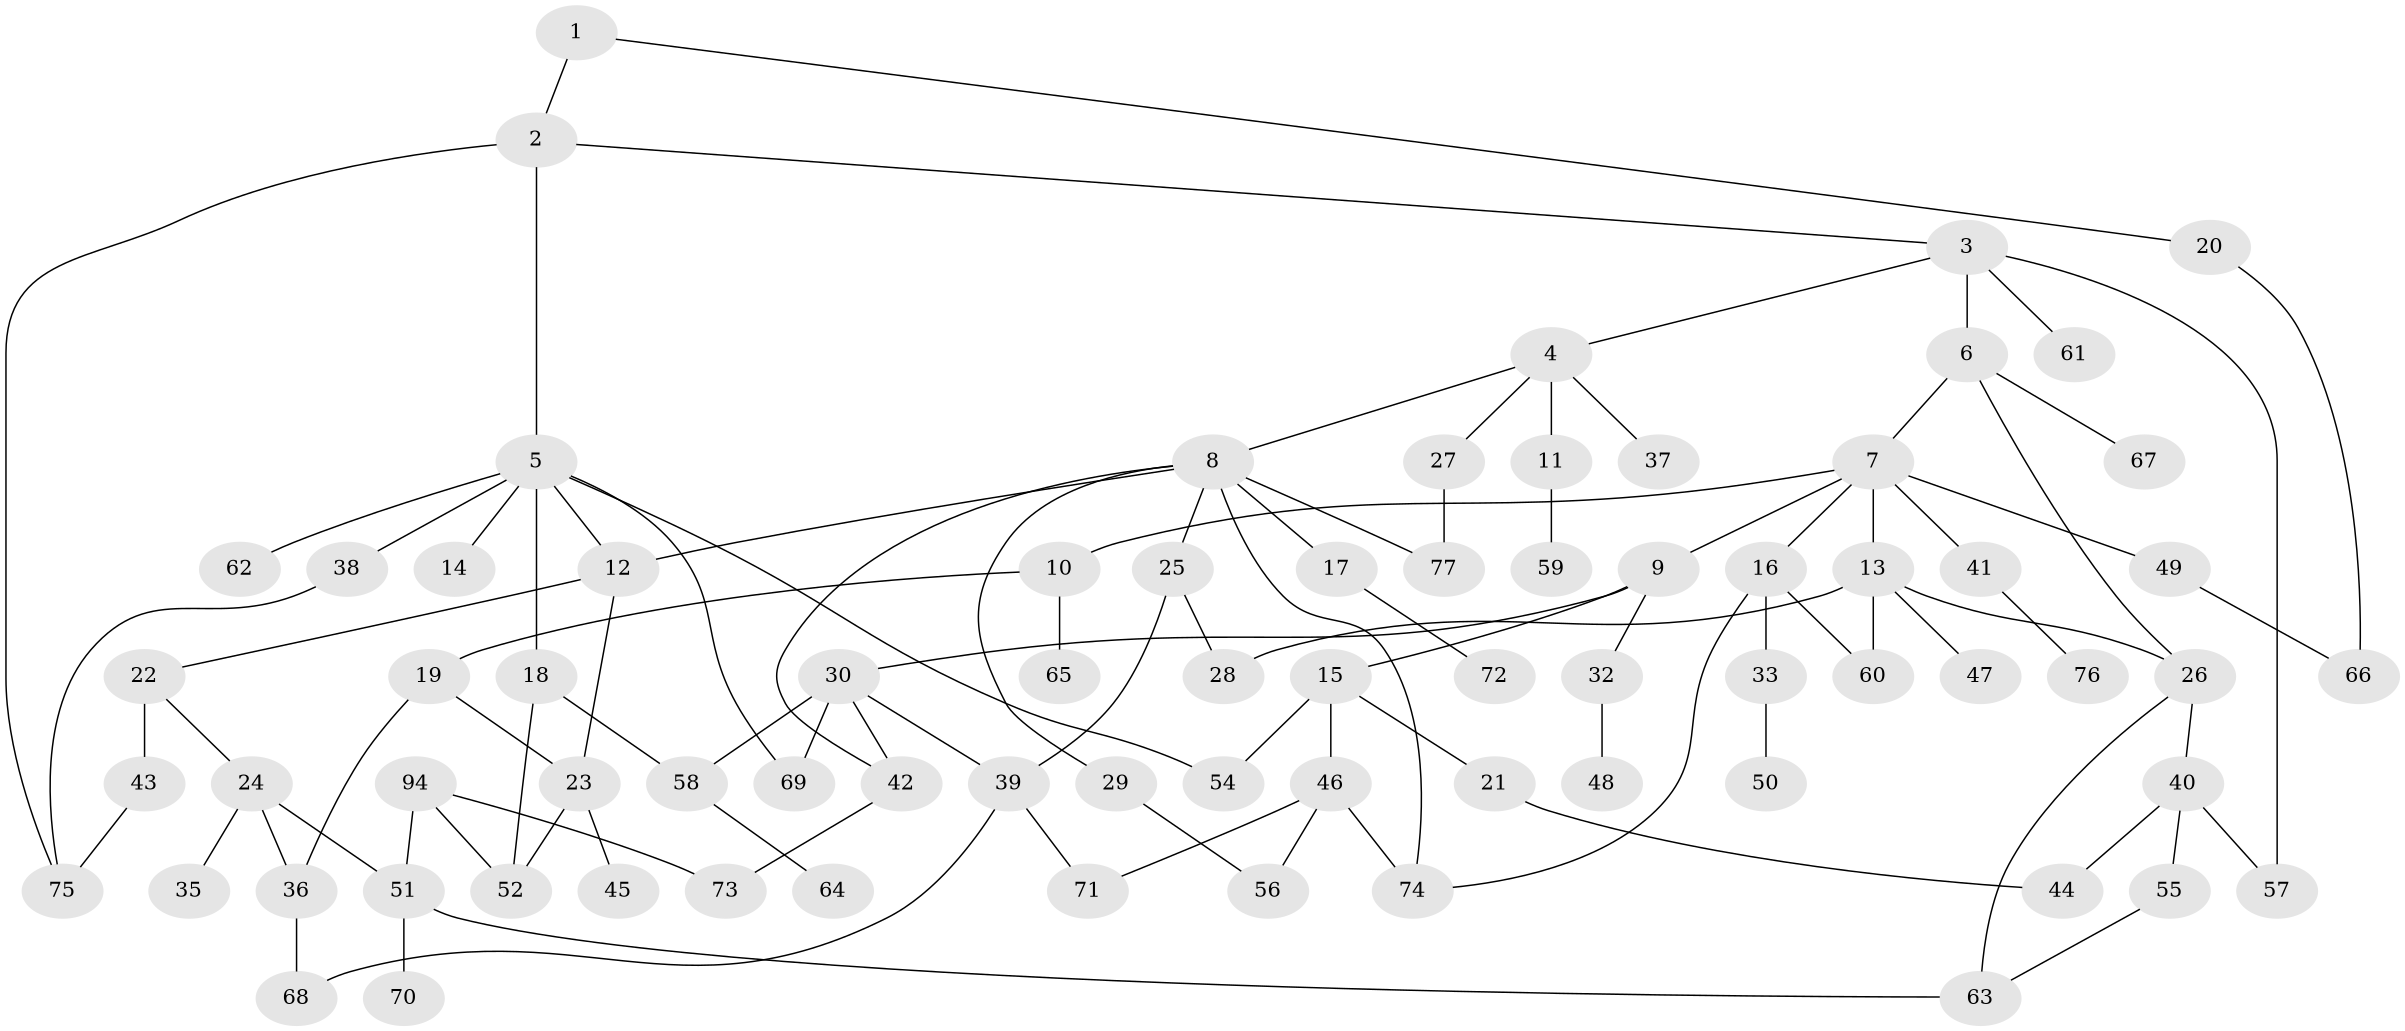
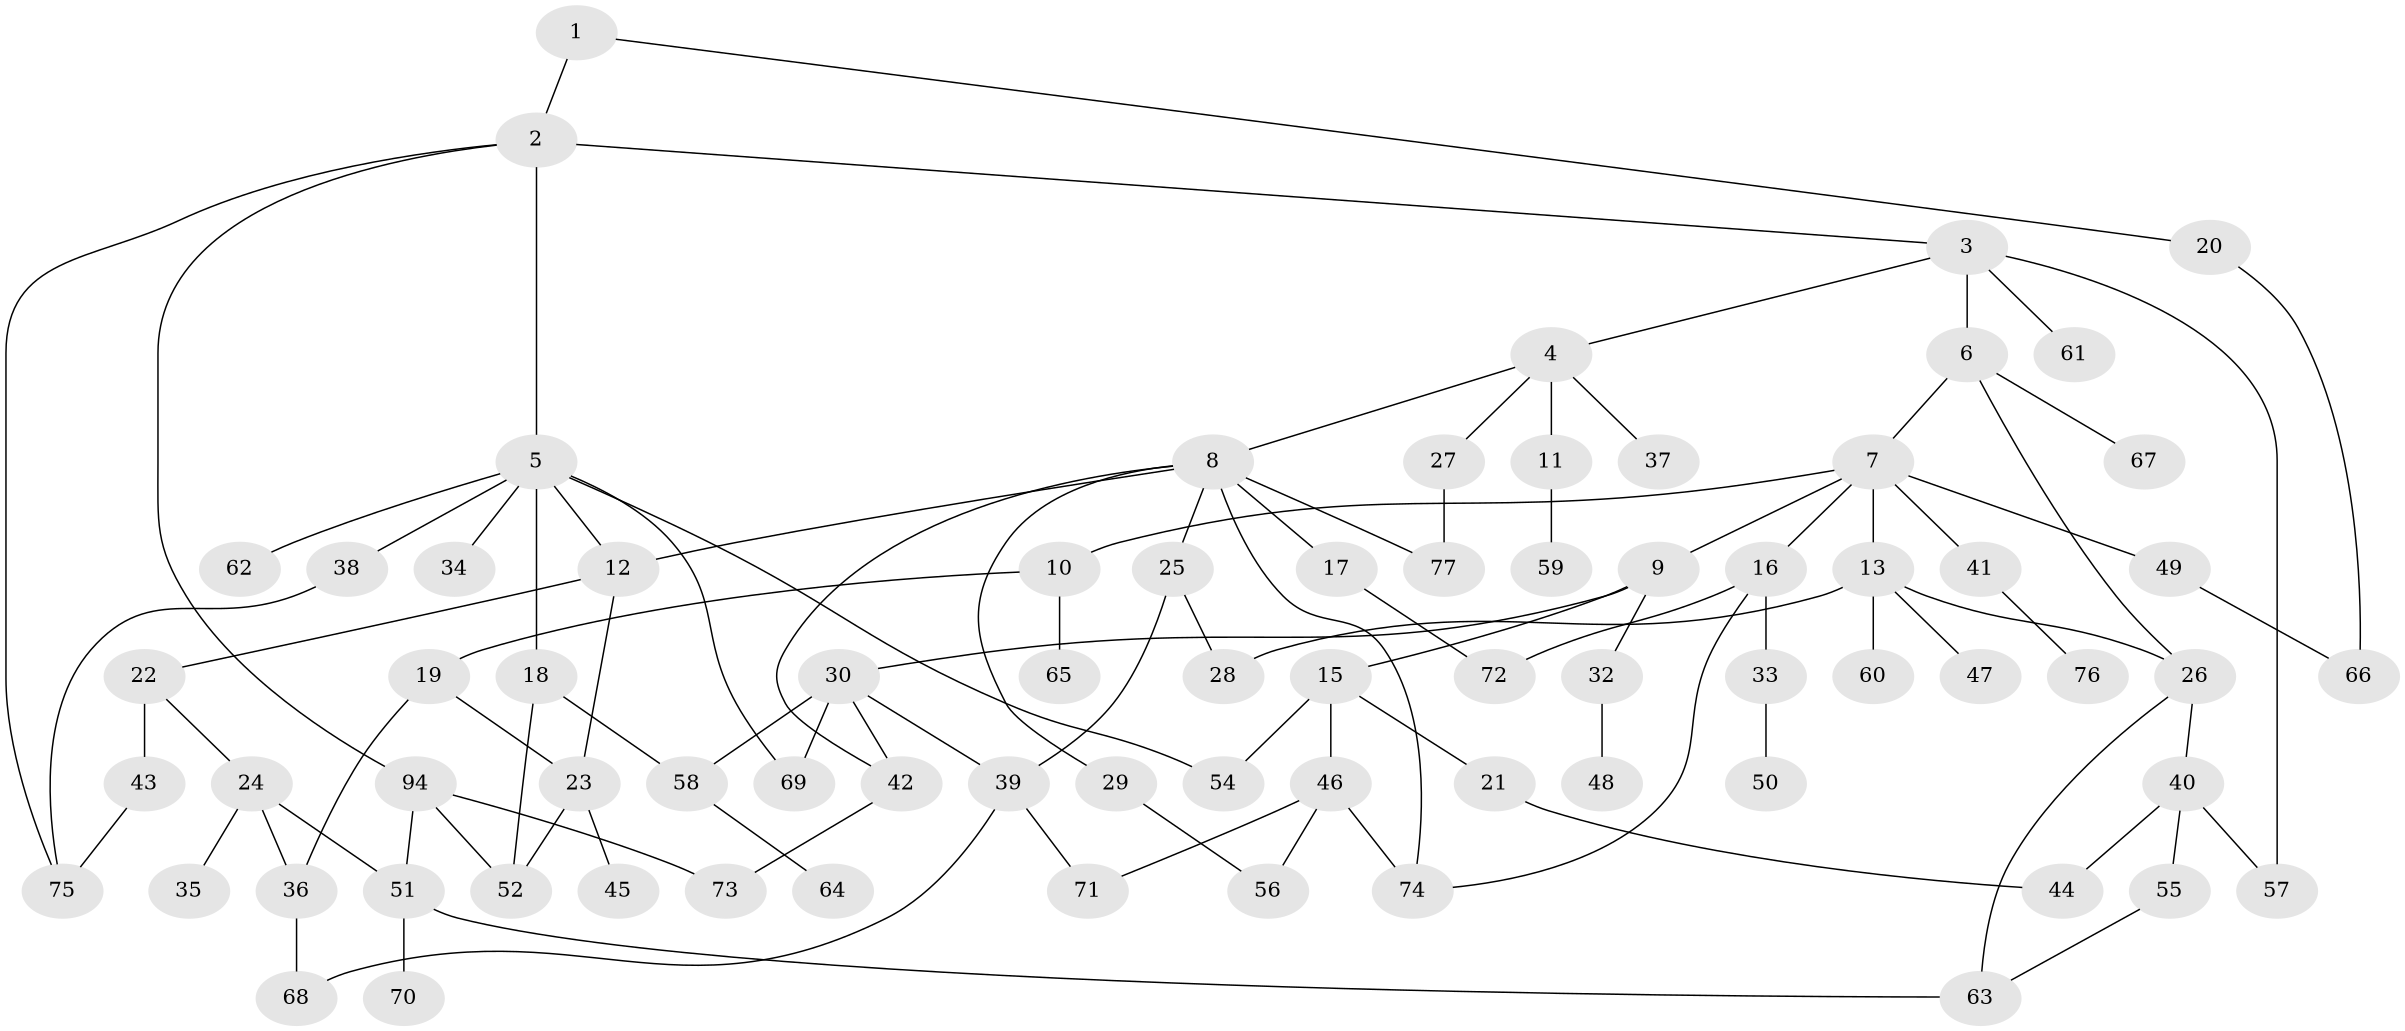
none -> (158, 394)
(455, 569) -> (455, 569)
(1819, 623) -> (1662, 614)
